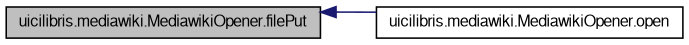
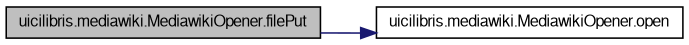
(356, 12) -> (341, 33)
